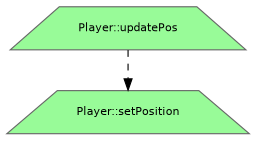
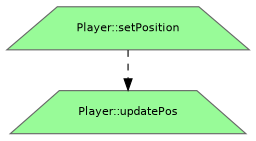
(128, 64) -> (128, 64)
